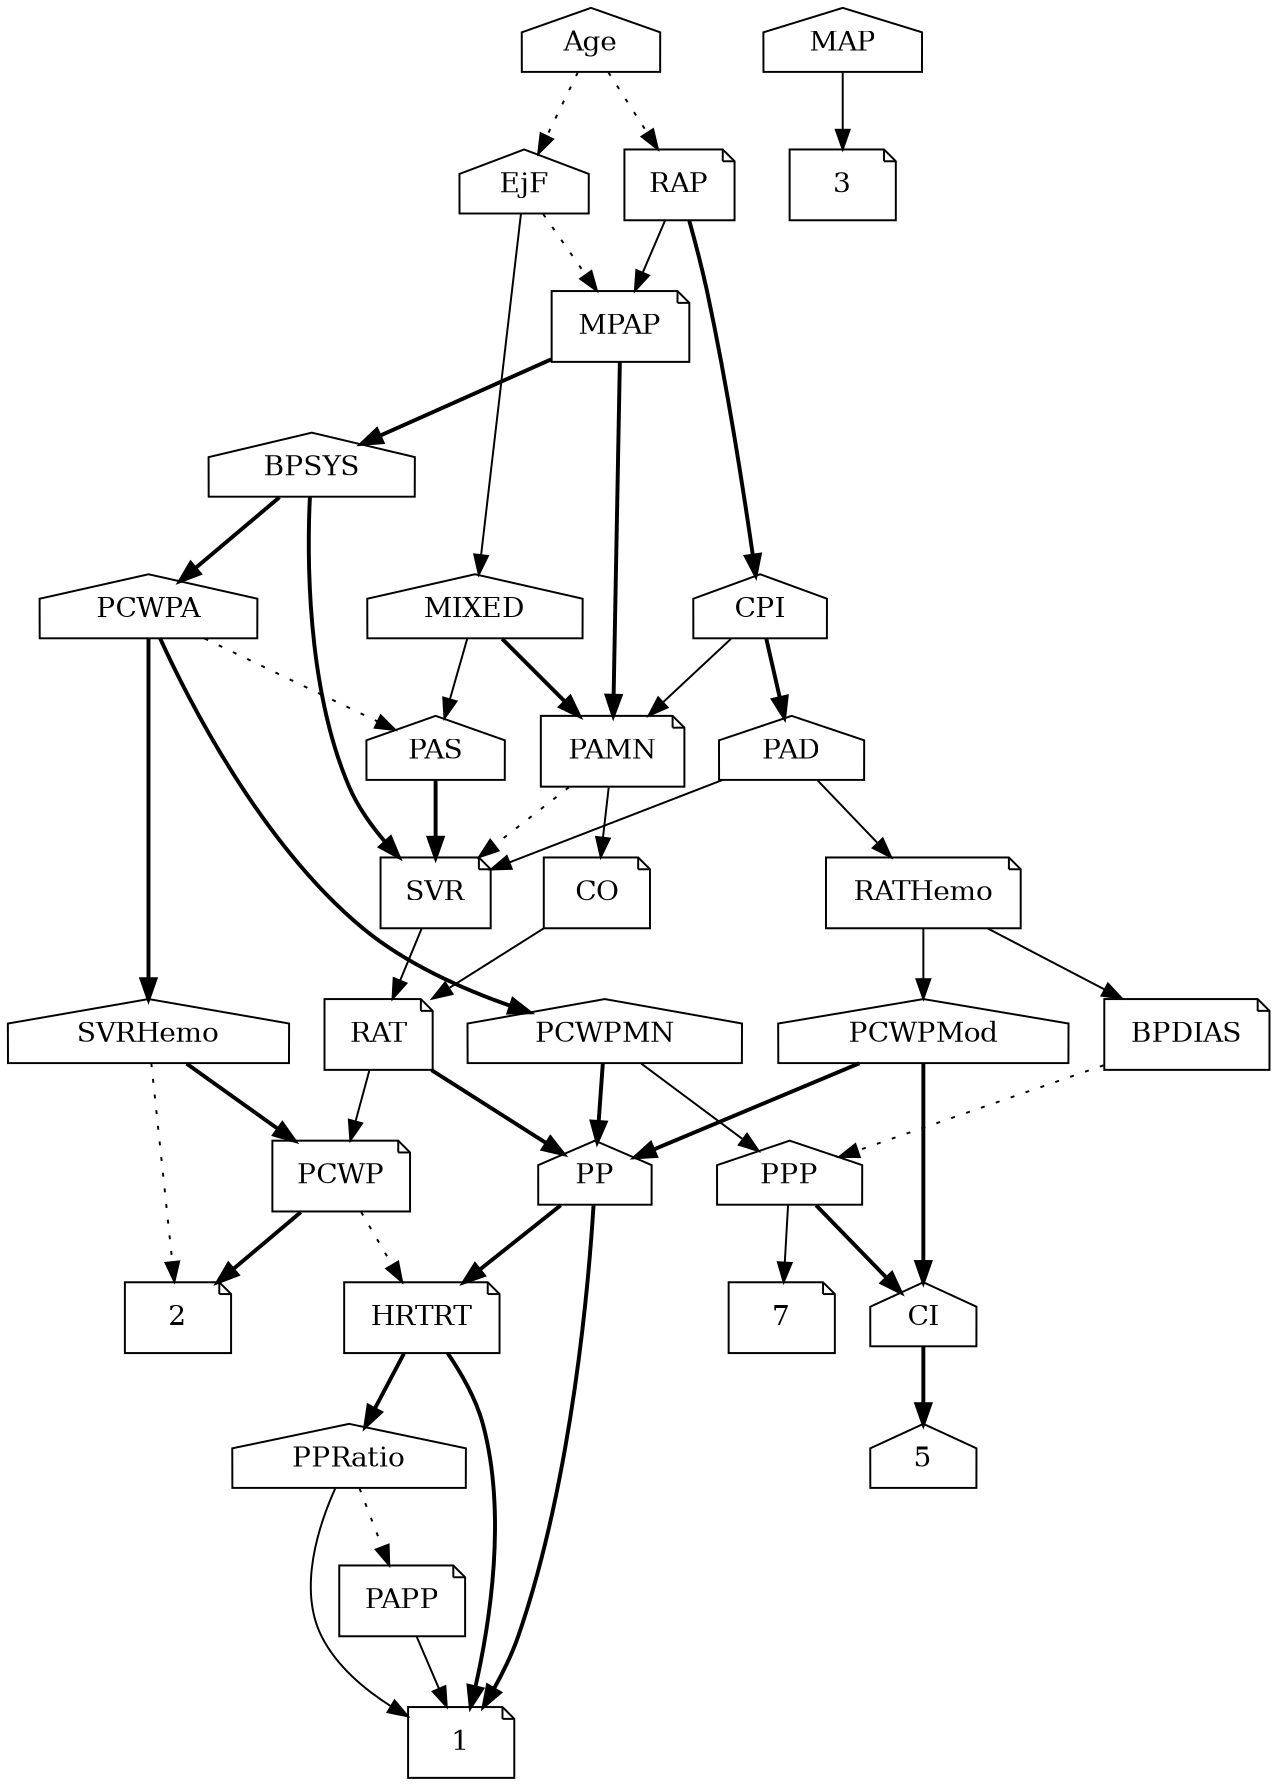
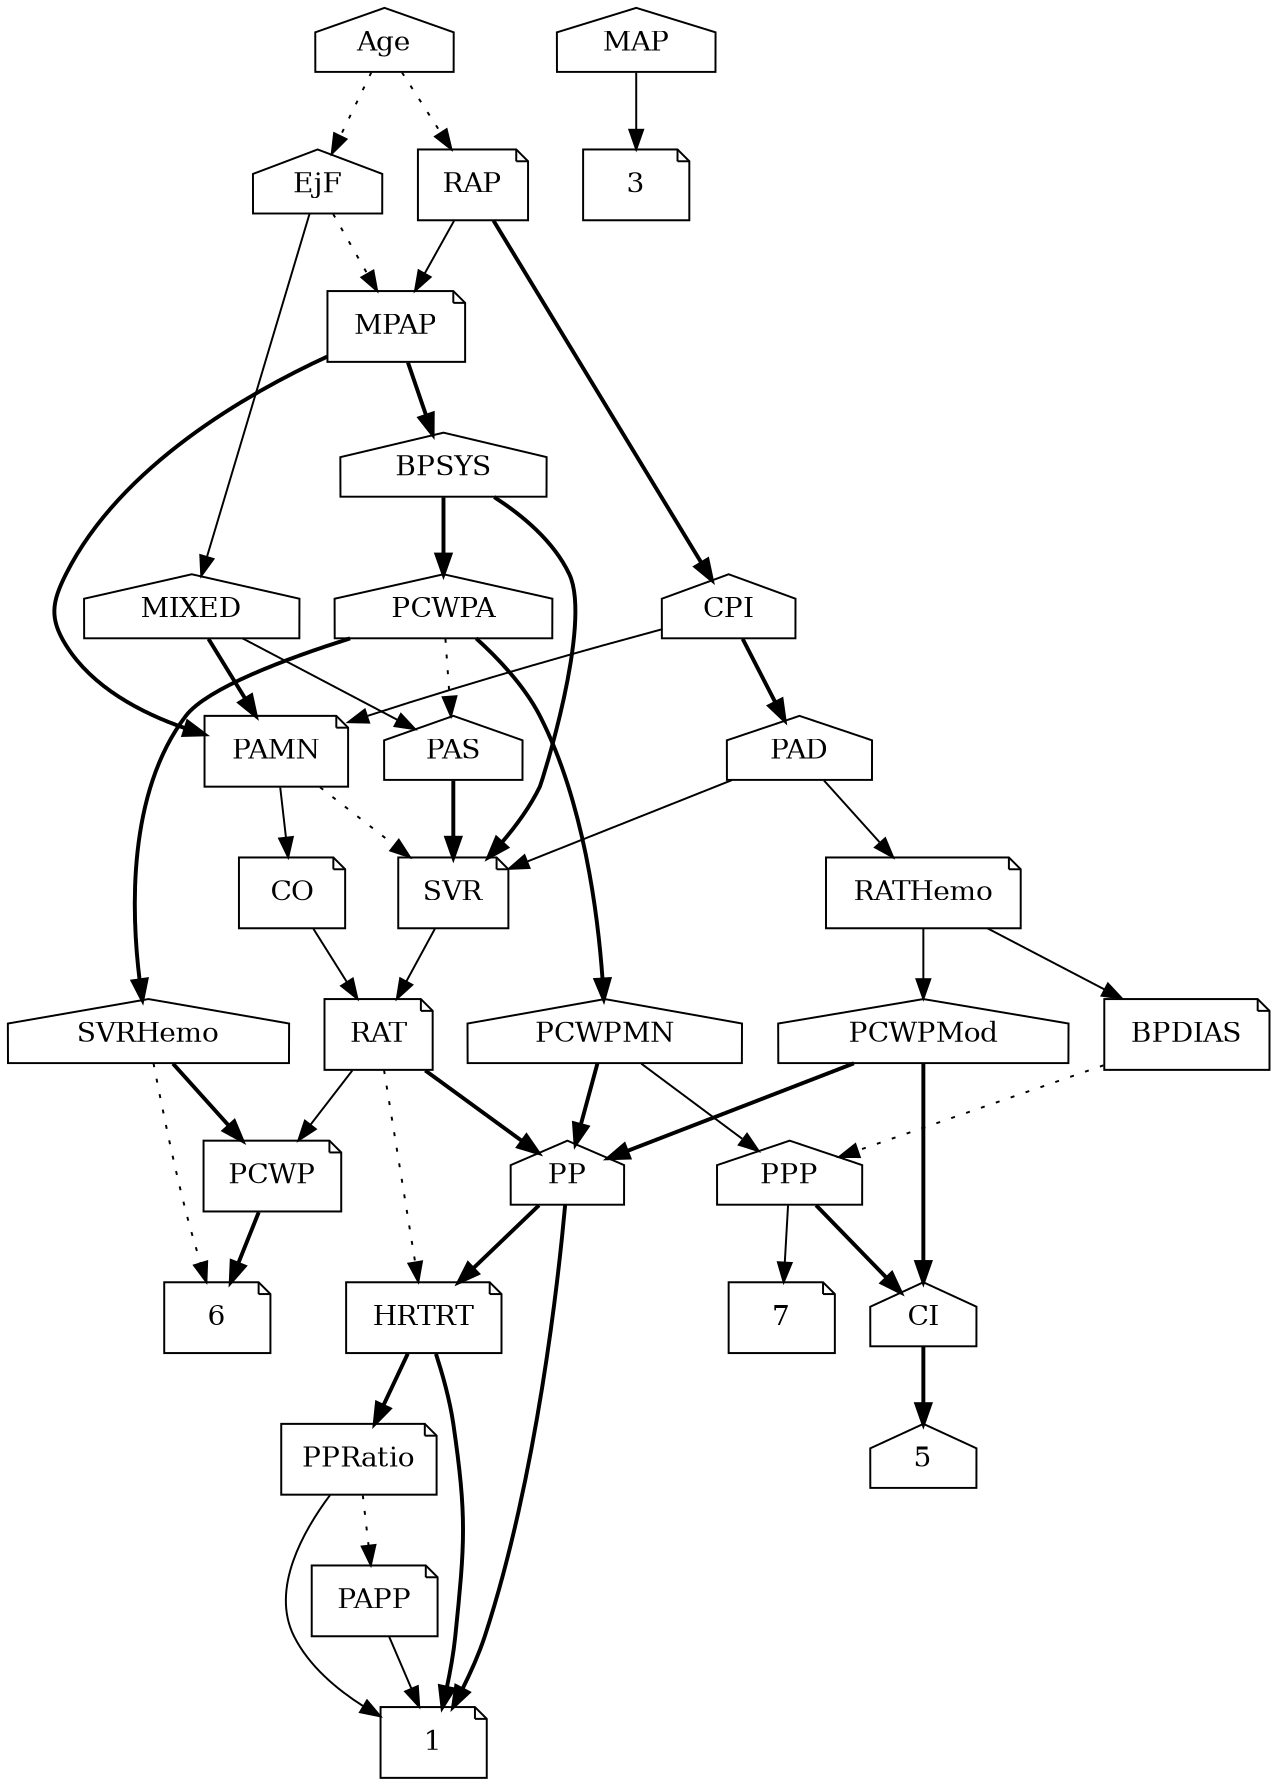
(377, 1238) -> (400, 1166)
(178, 1318) -> (217, 1318)
(349, 1459) -> (359, 1459)
